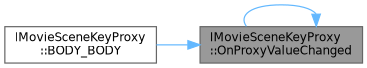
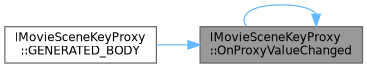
(81, 45) -> (81, 45)
